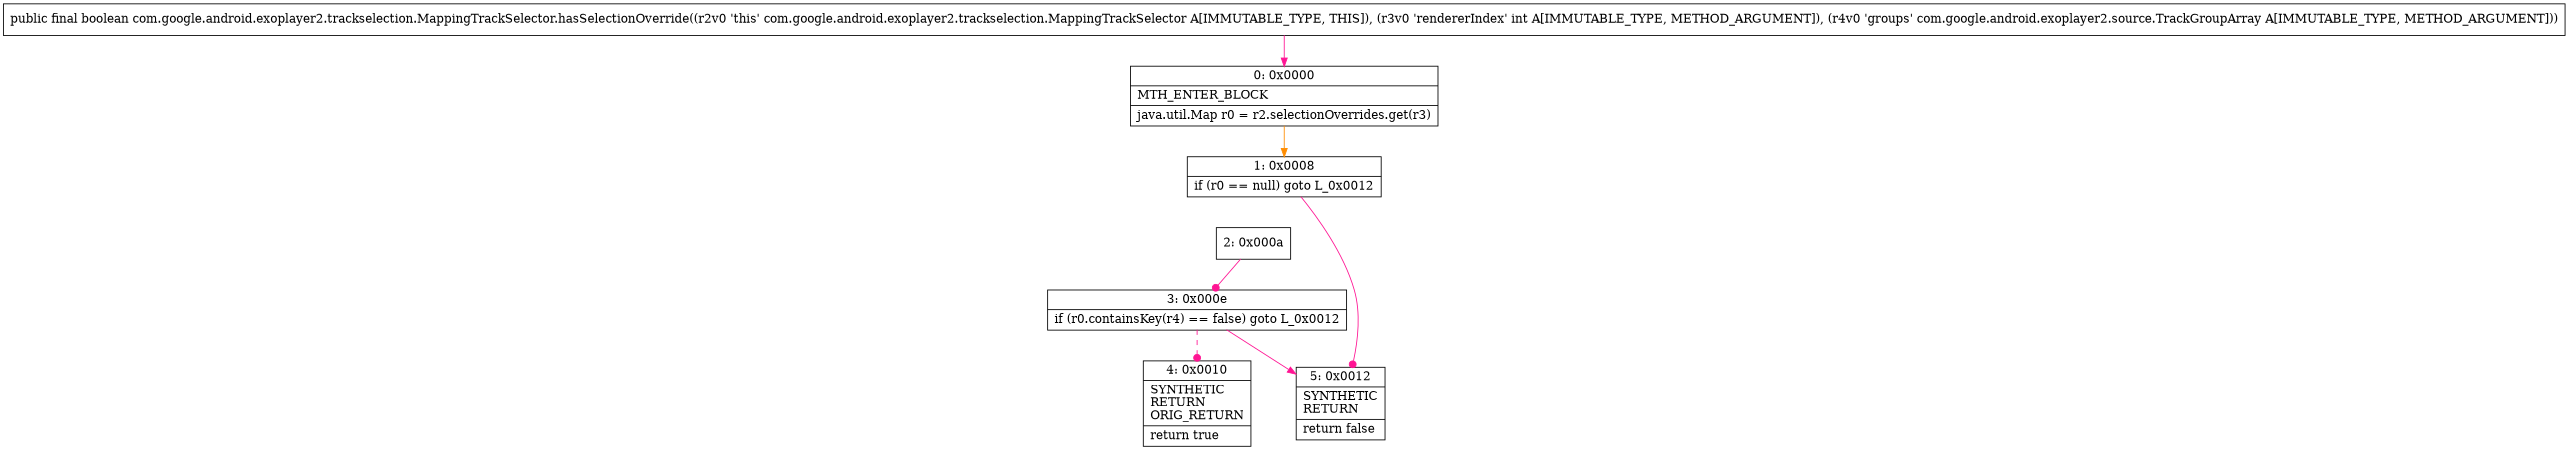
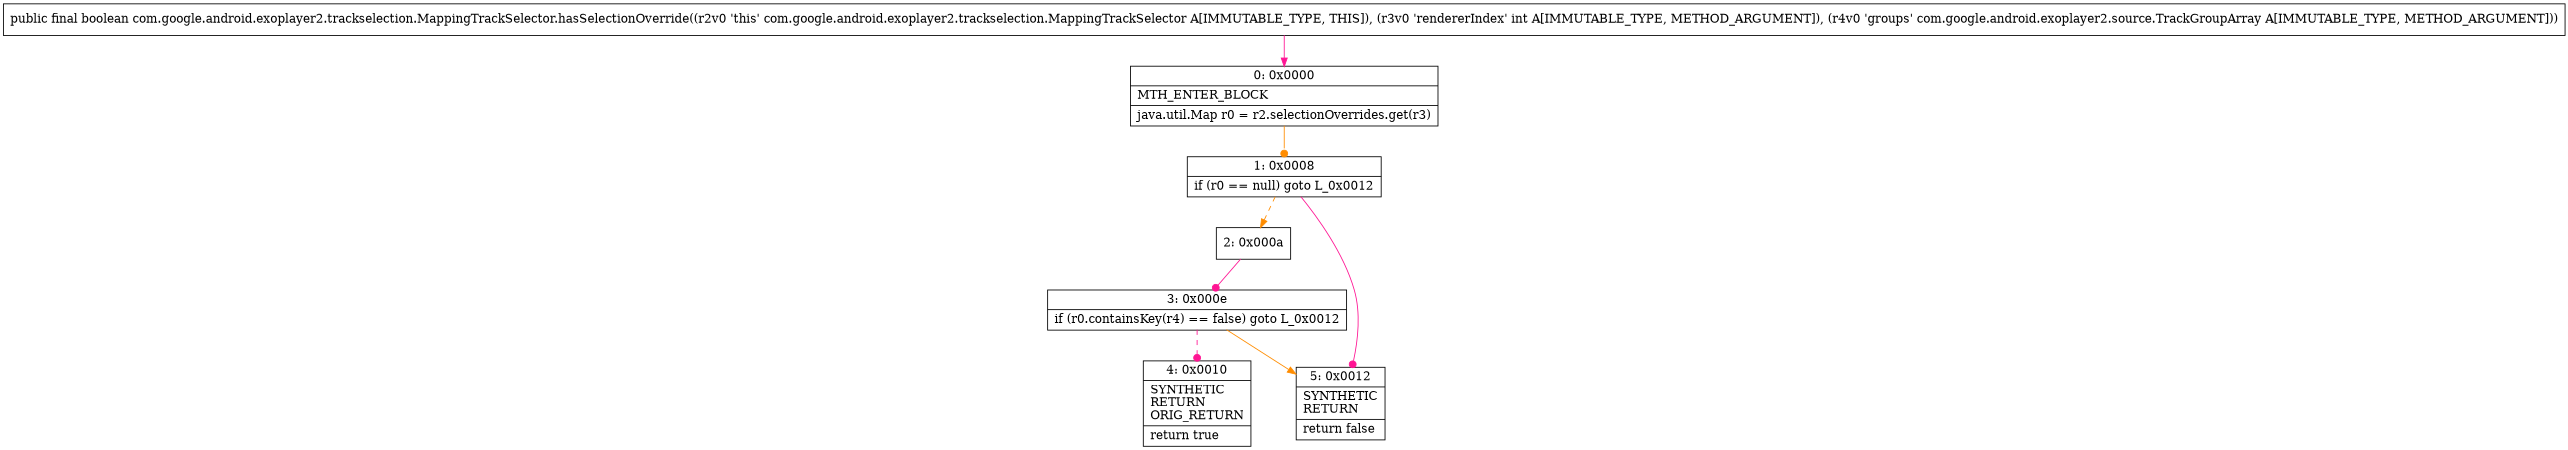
(1284, 137) -> (1284, 137)
none -> (1270, 208)
(1258, 350) -> (1258, 350)
